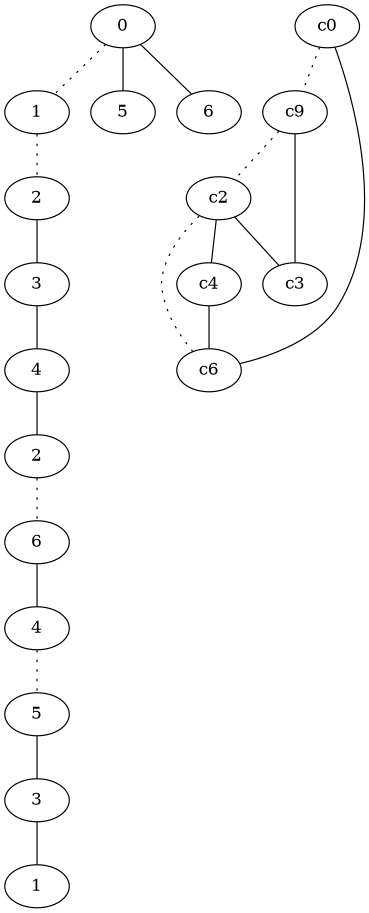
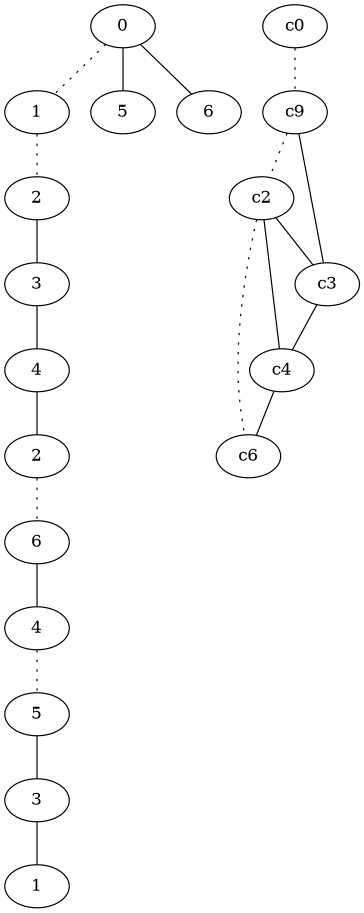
(362, 235) -> none
none -> (305, 327)
